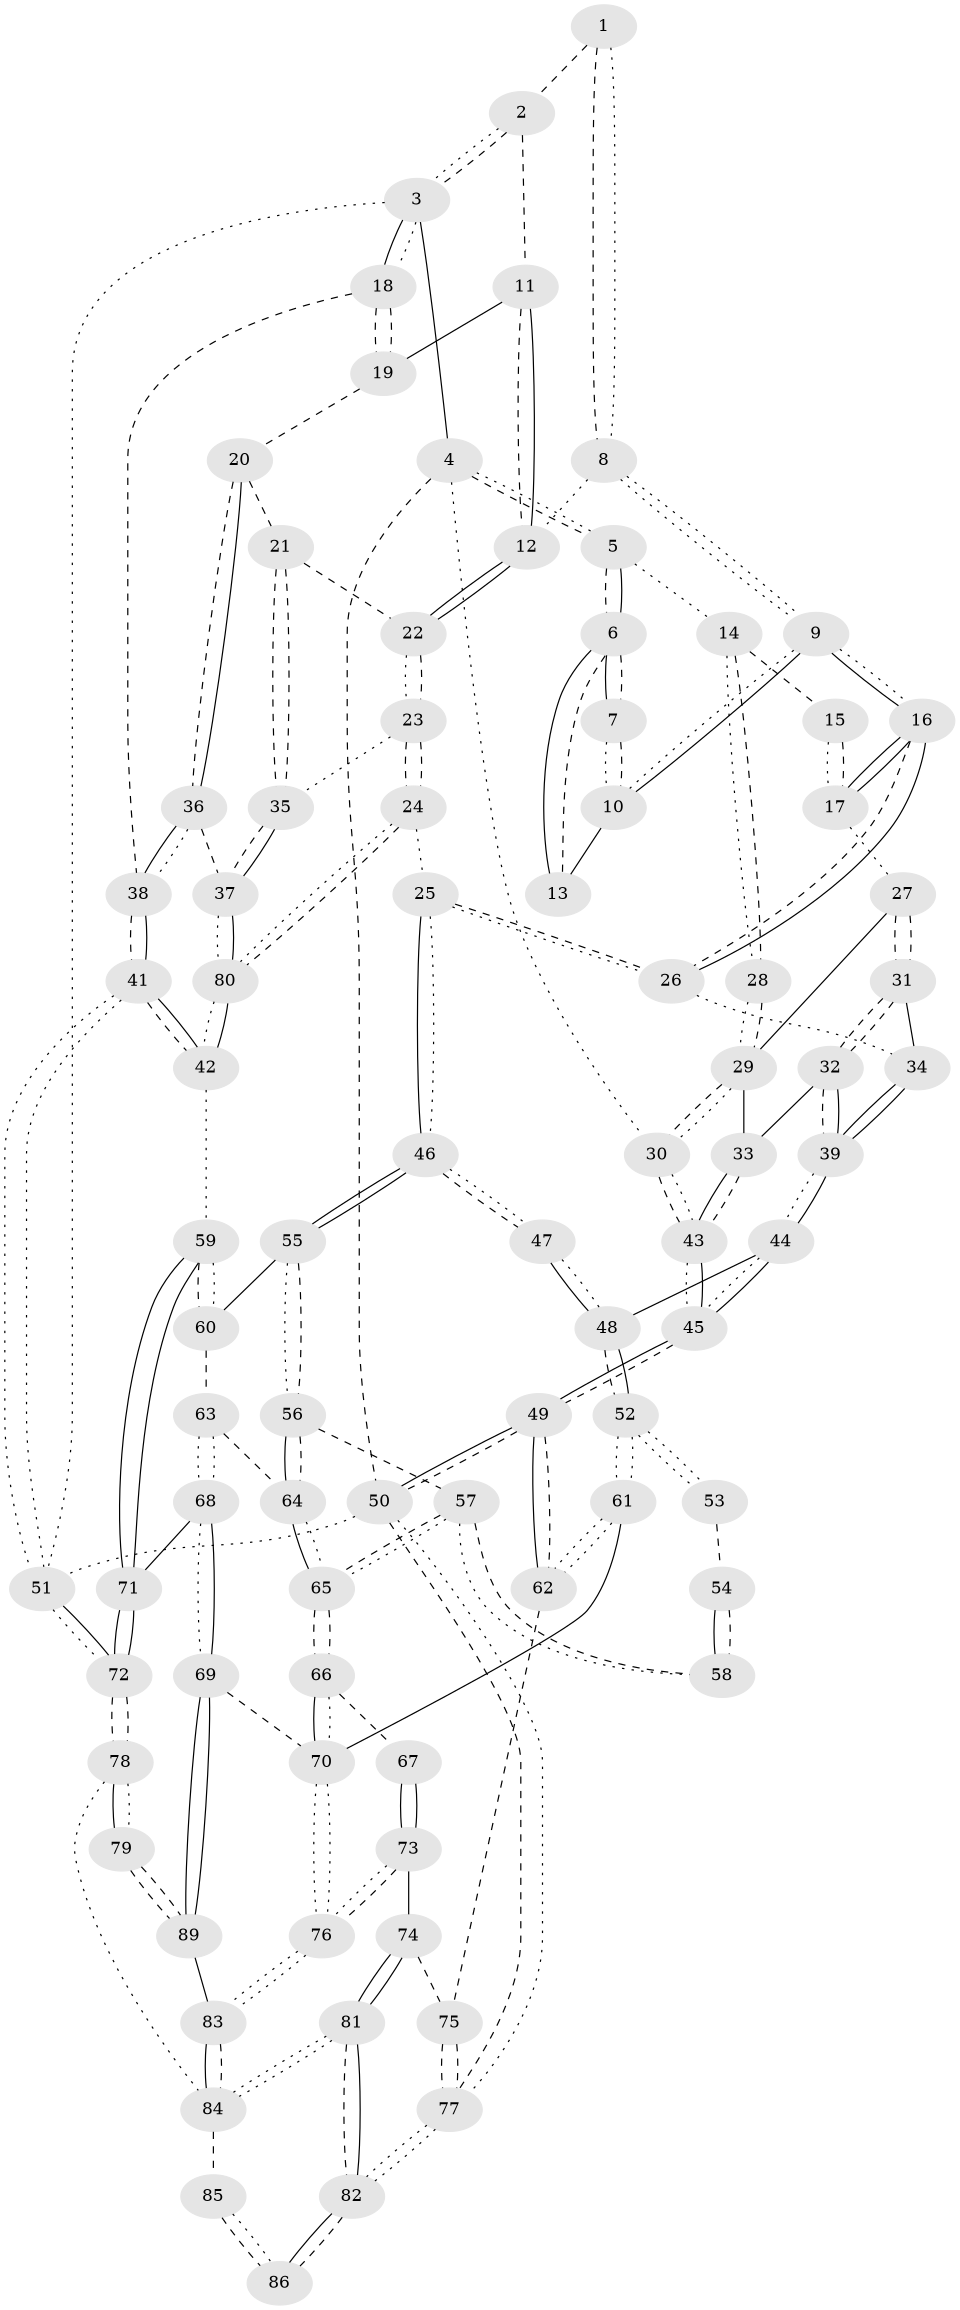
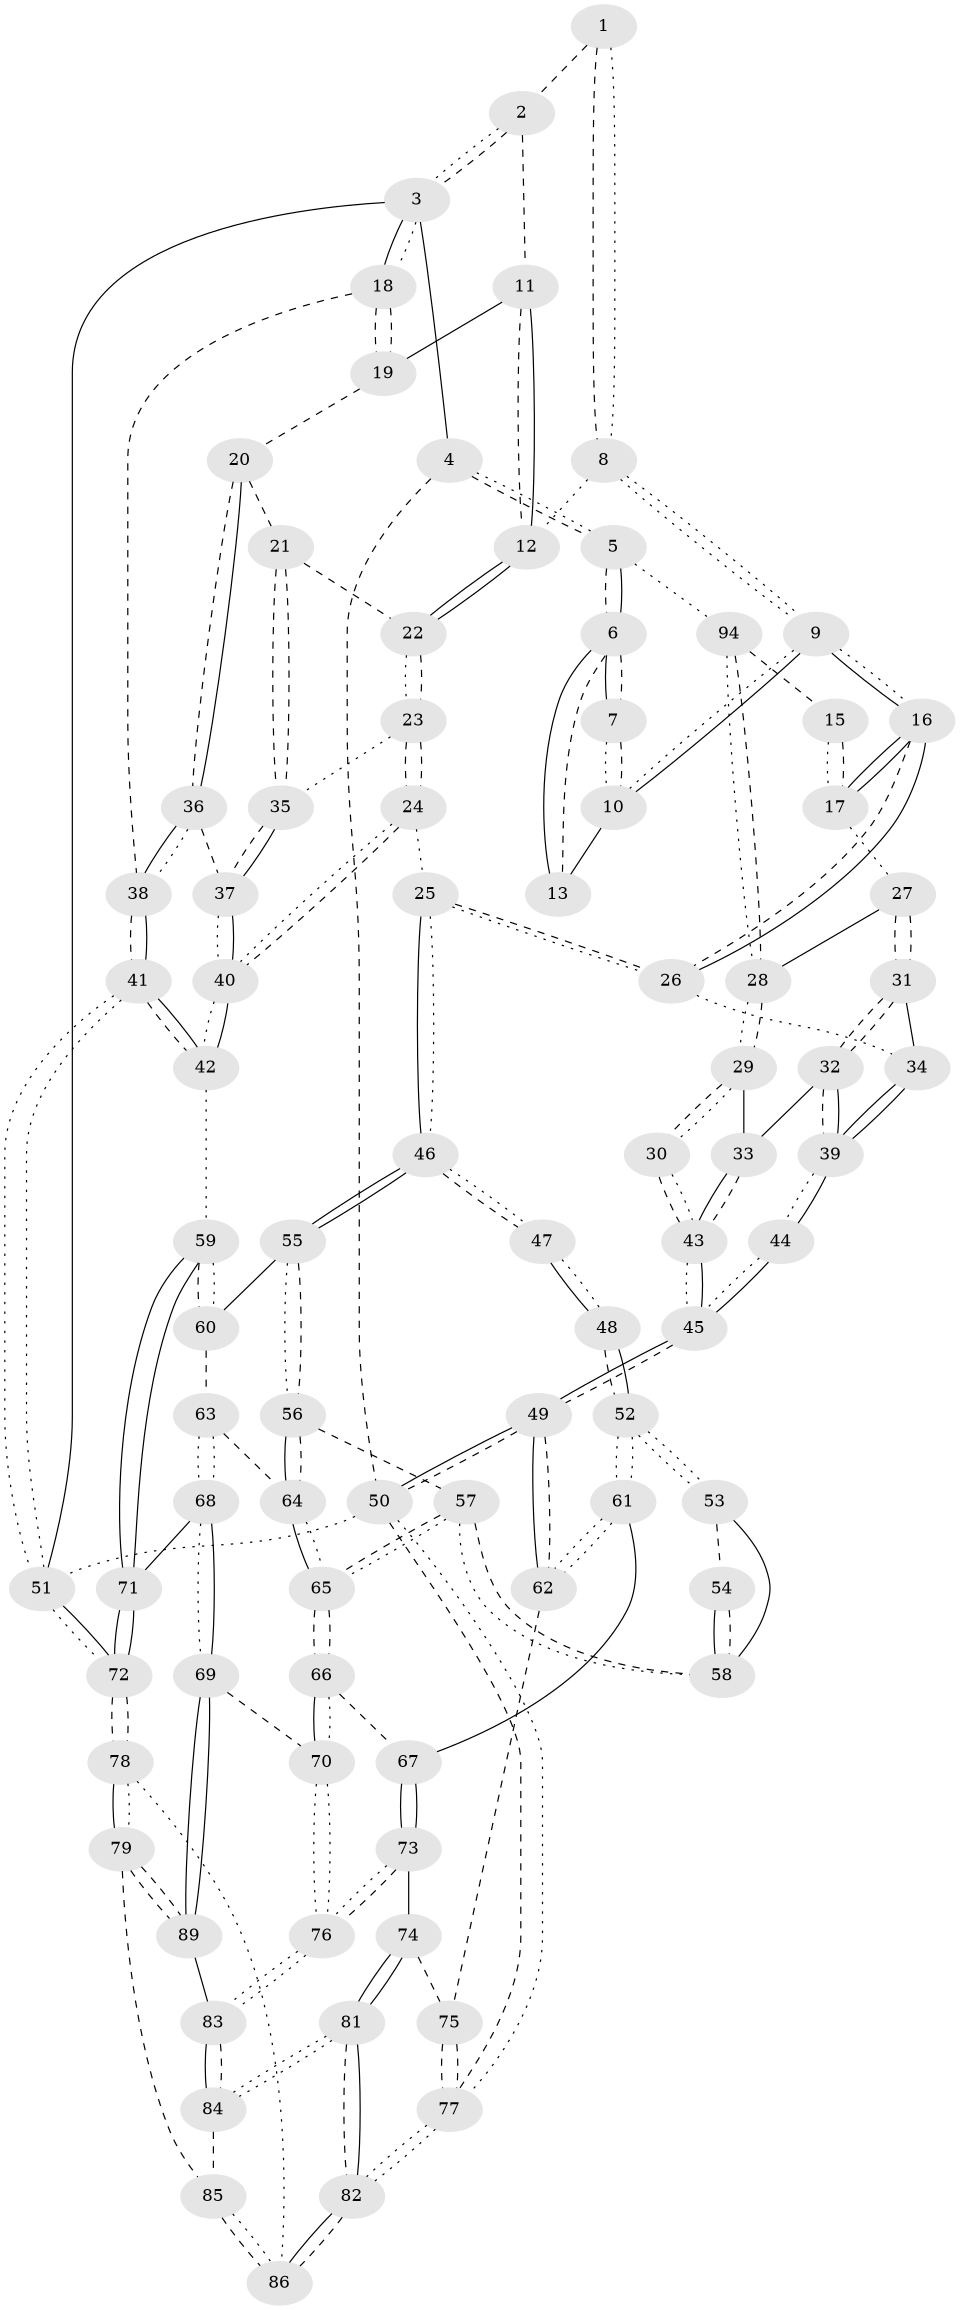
(729, 634) -> (729, 634)
(72, 777) -> (72, 777)
(494, 826) -> none
(225, 981) -> (225, 981)
(823, 981) -> (831, 938)
(694, 1285) -> none
none -> (770, 1587)
(510, 1660) -> (579, 1670)
(105, 1943) -> (264, 2004)
none -> (141, 2029)
